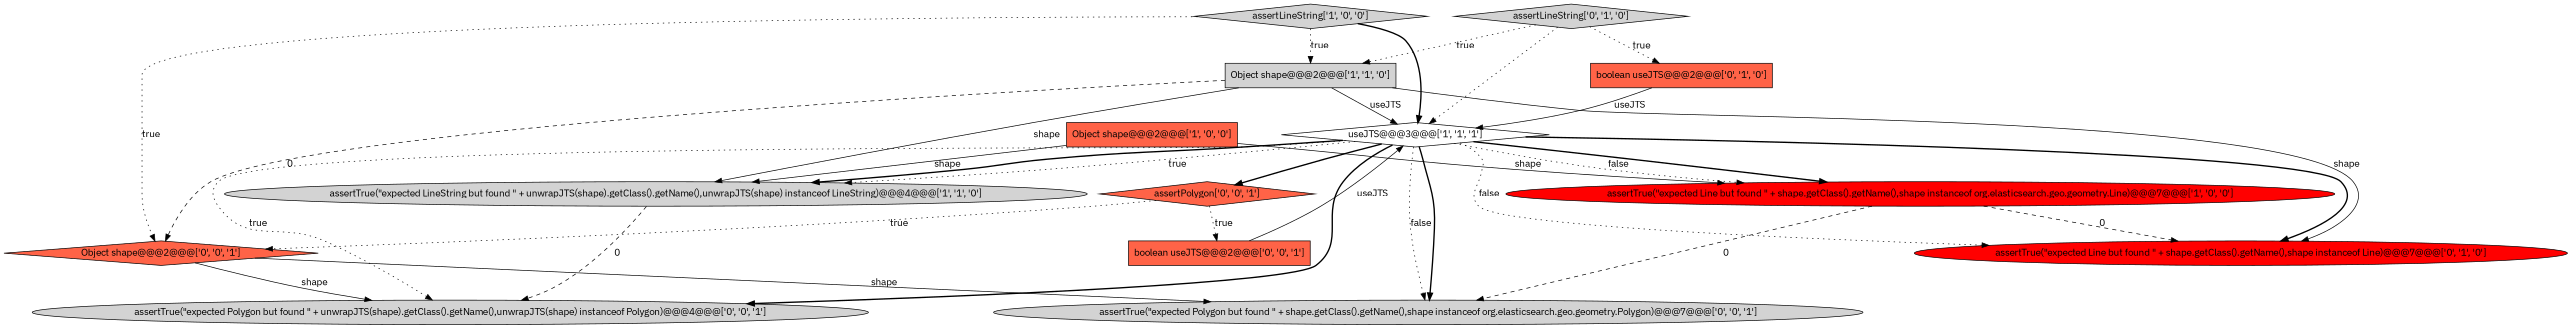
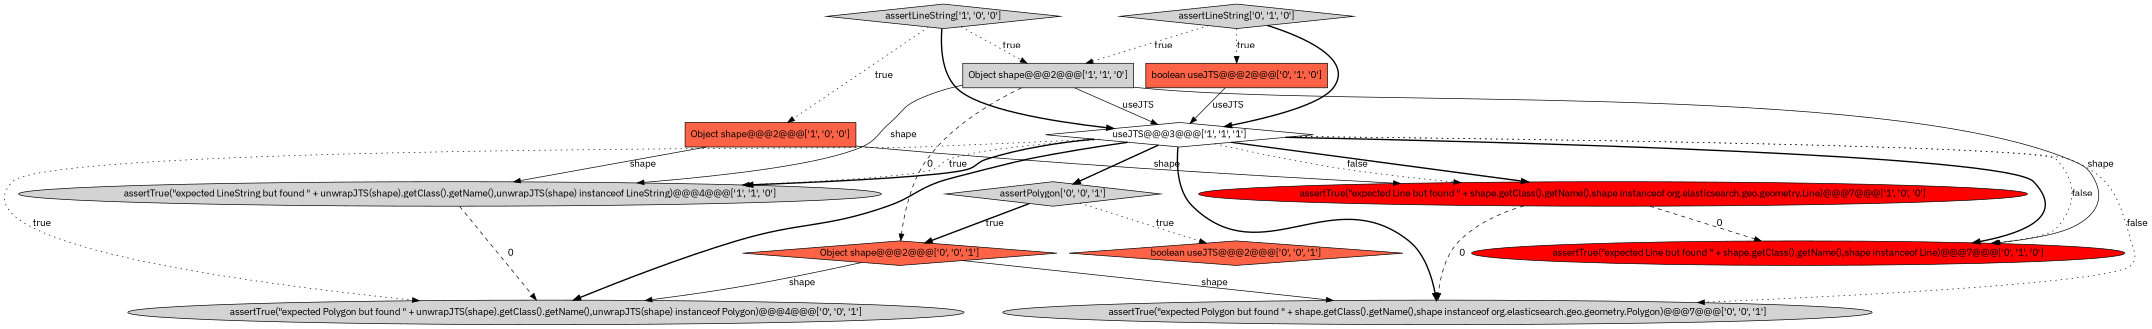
(586, 25) -> (861, 73)
(1496, 73) -> (1332, 90)
(1207, 194) -> (1053, 194)
(1327, 202) -> none
(715, 230) -> (981, 222)
(1219, 253) -> (1236, 253)
